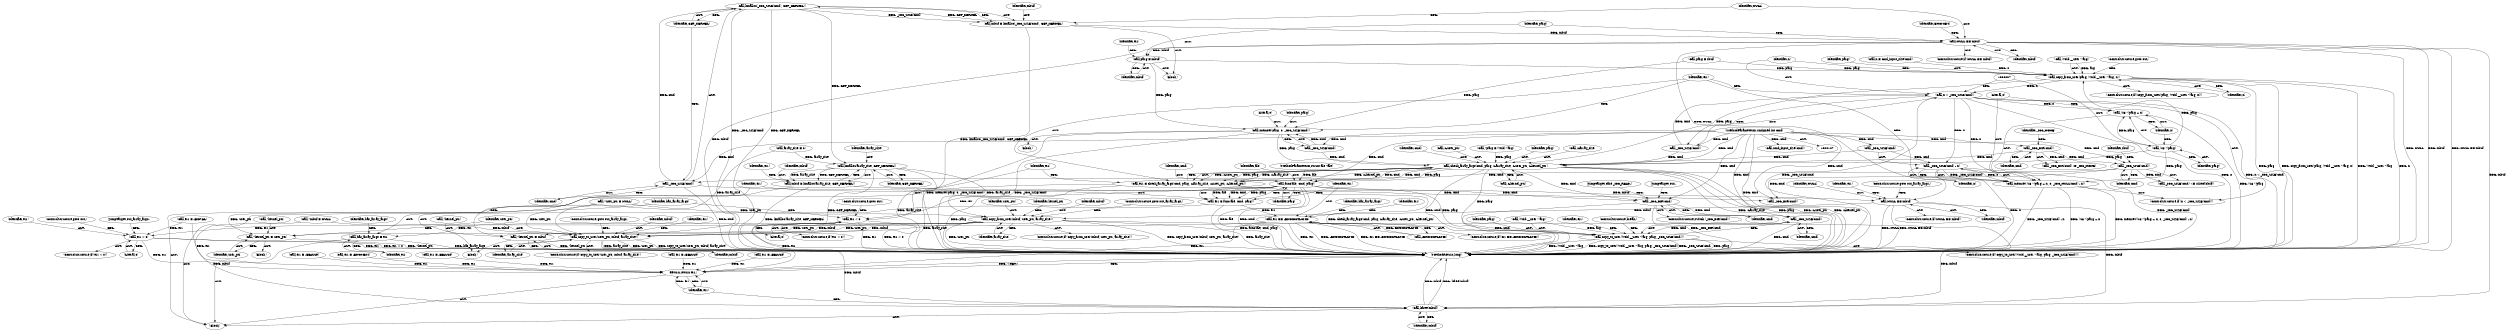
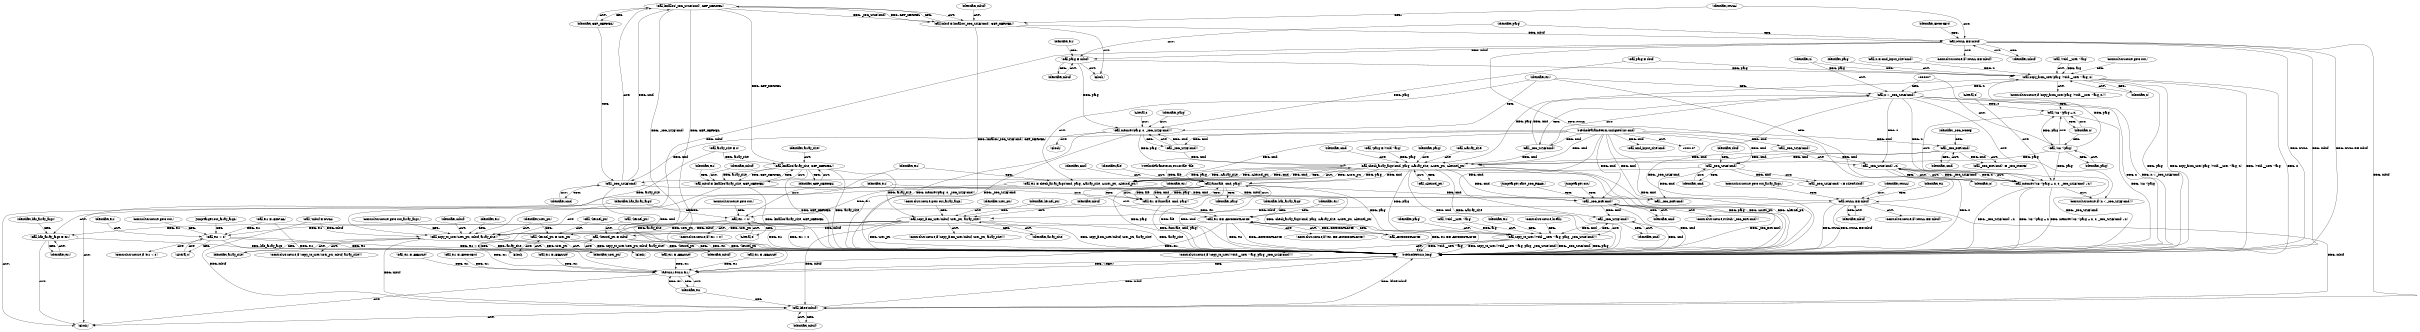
(1449, 148) -> none
(2046, 184) -> (2053, 184)
(614, 202) -> none
